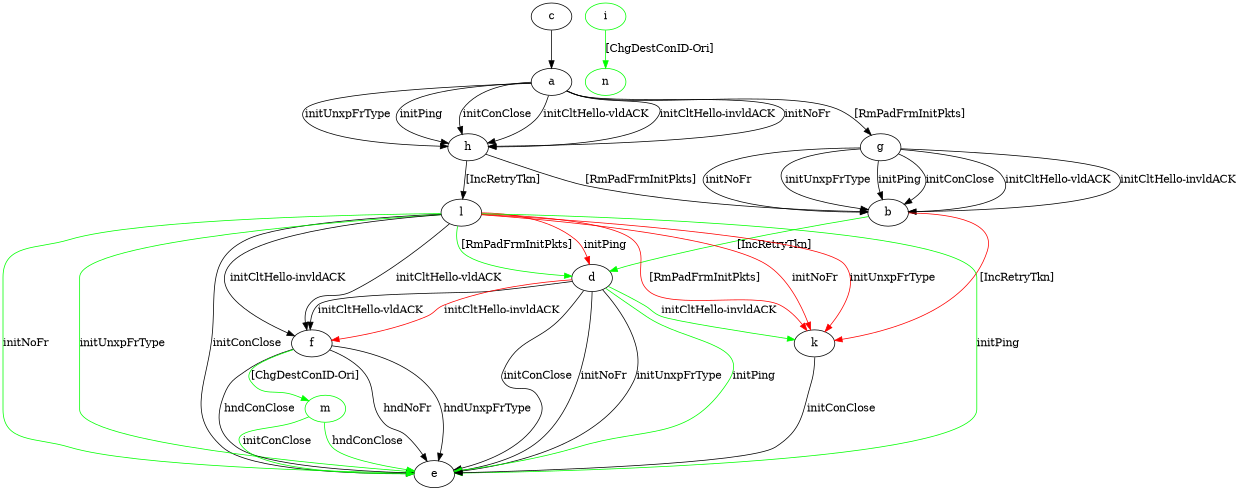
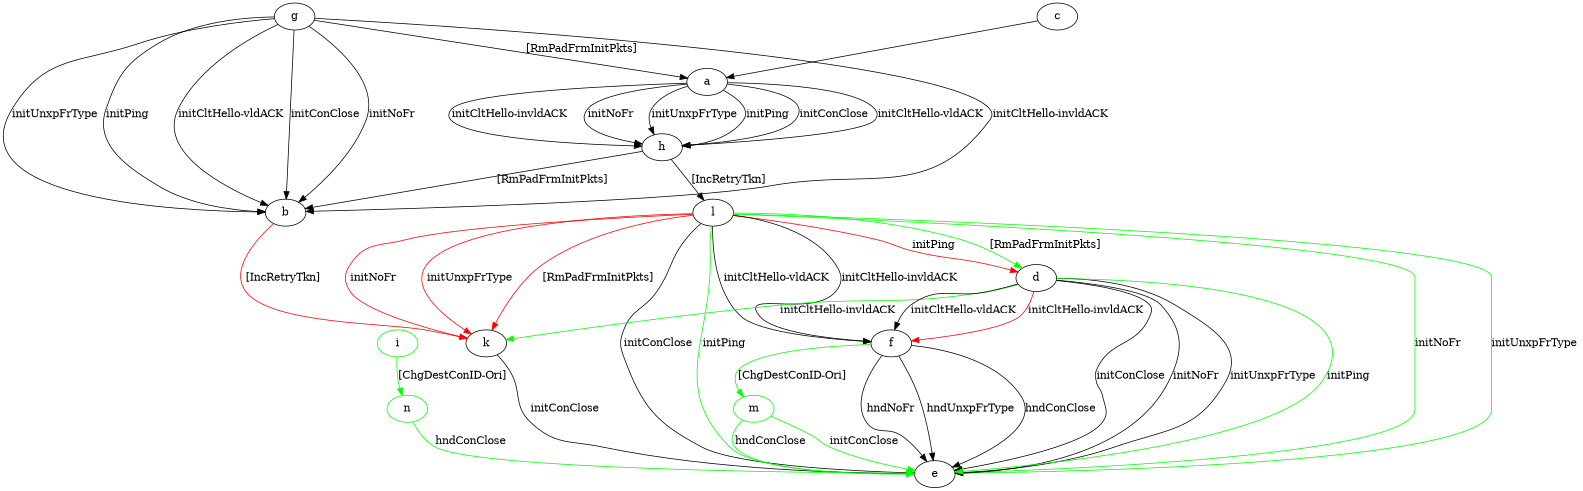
(774, 100) -> (497, 49)
(730, 242) -> none
none -> (653, 468)
